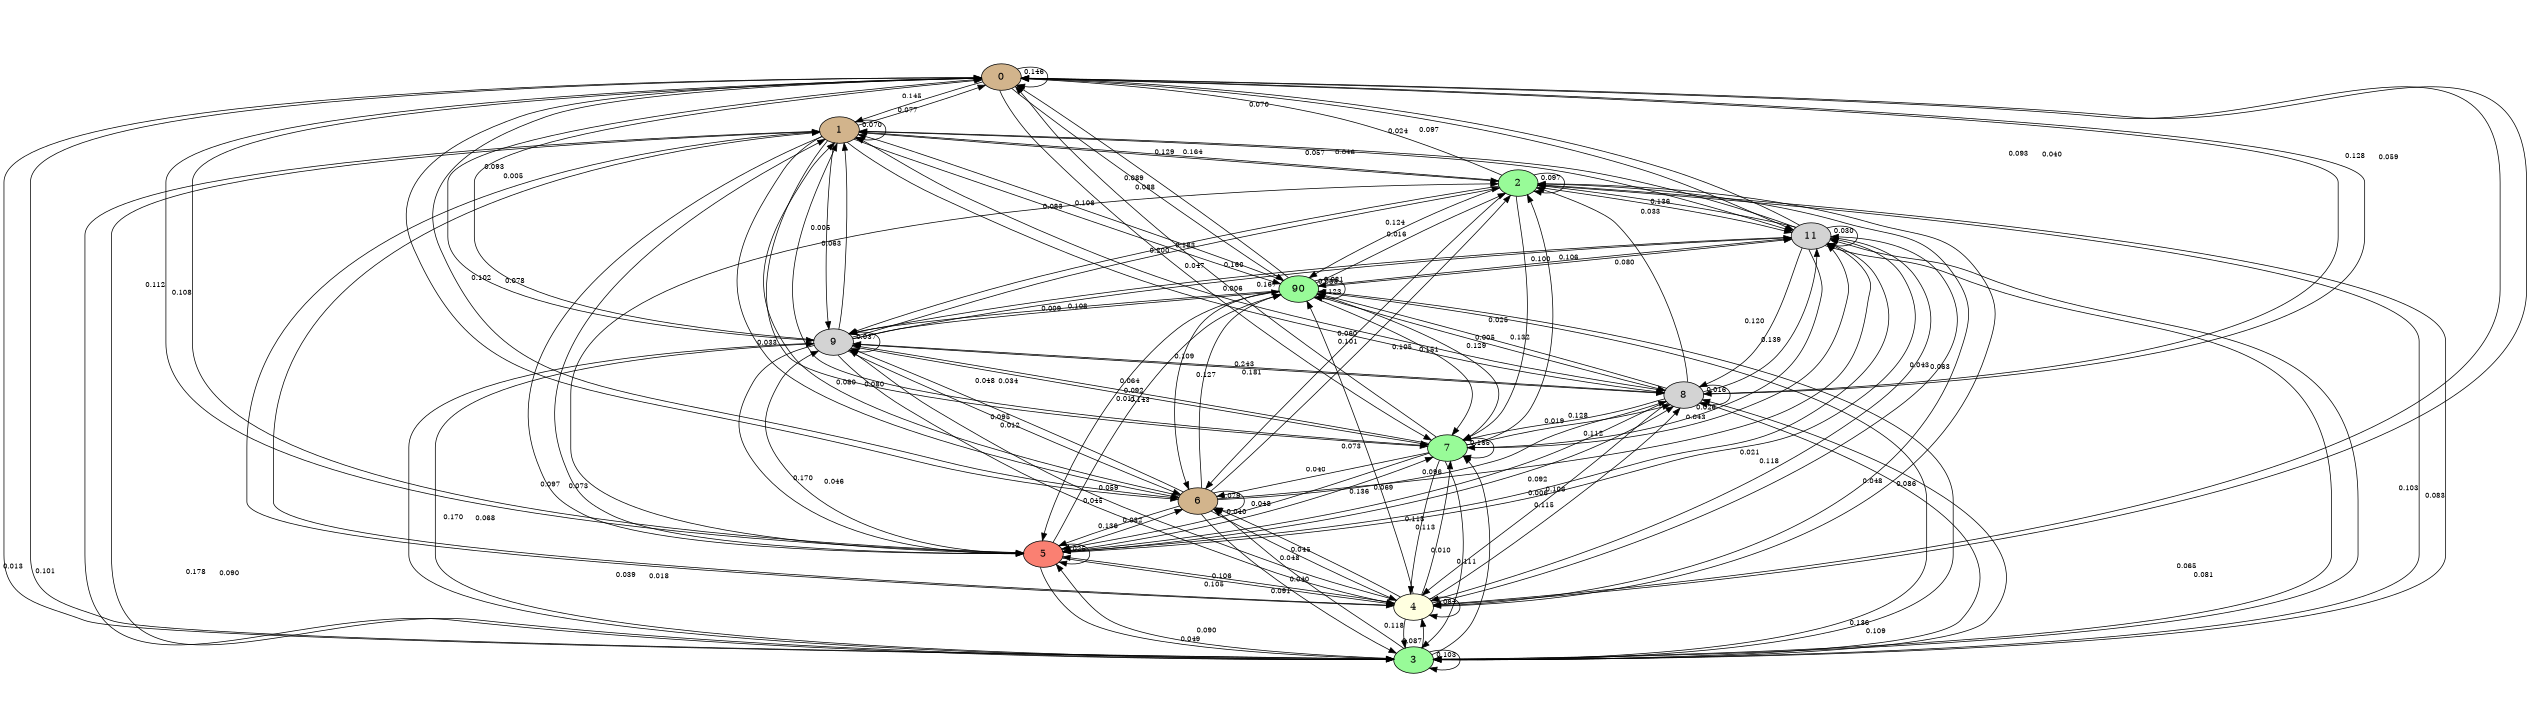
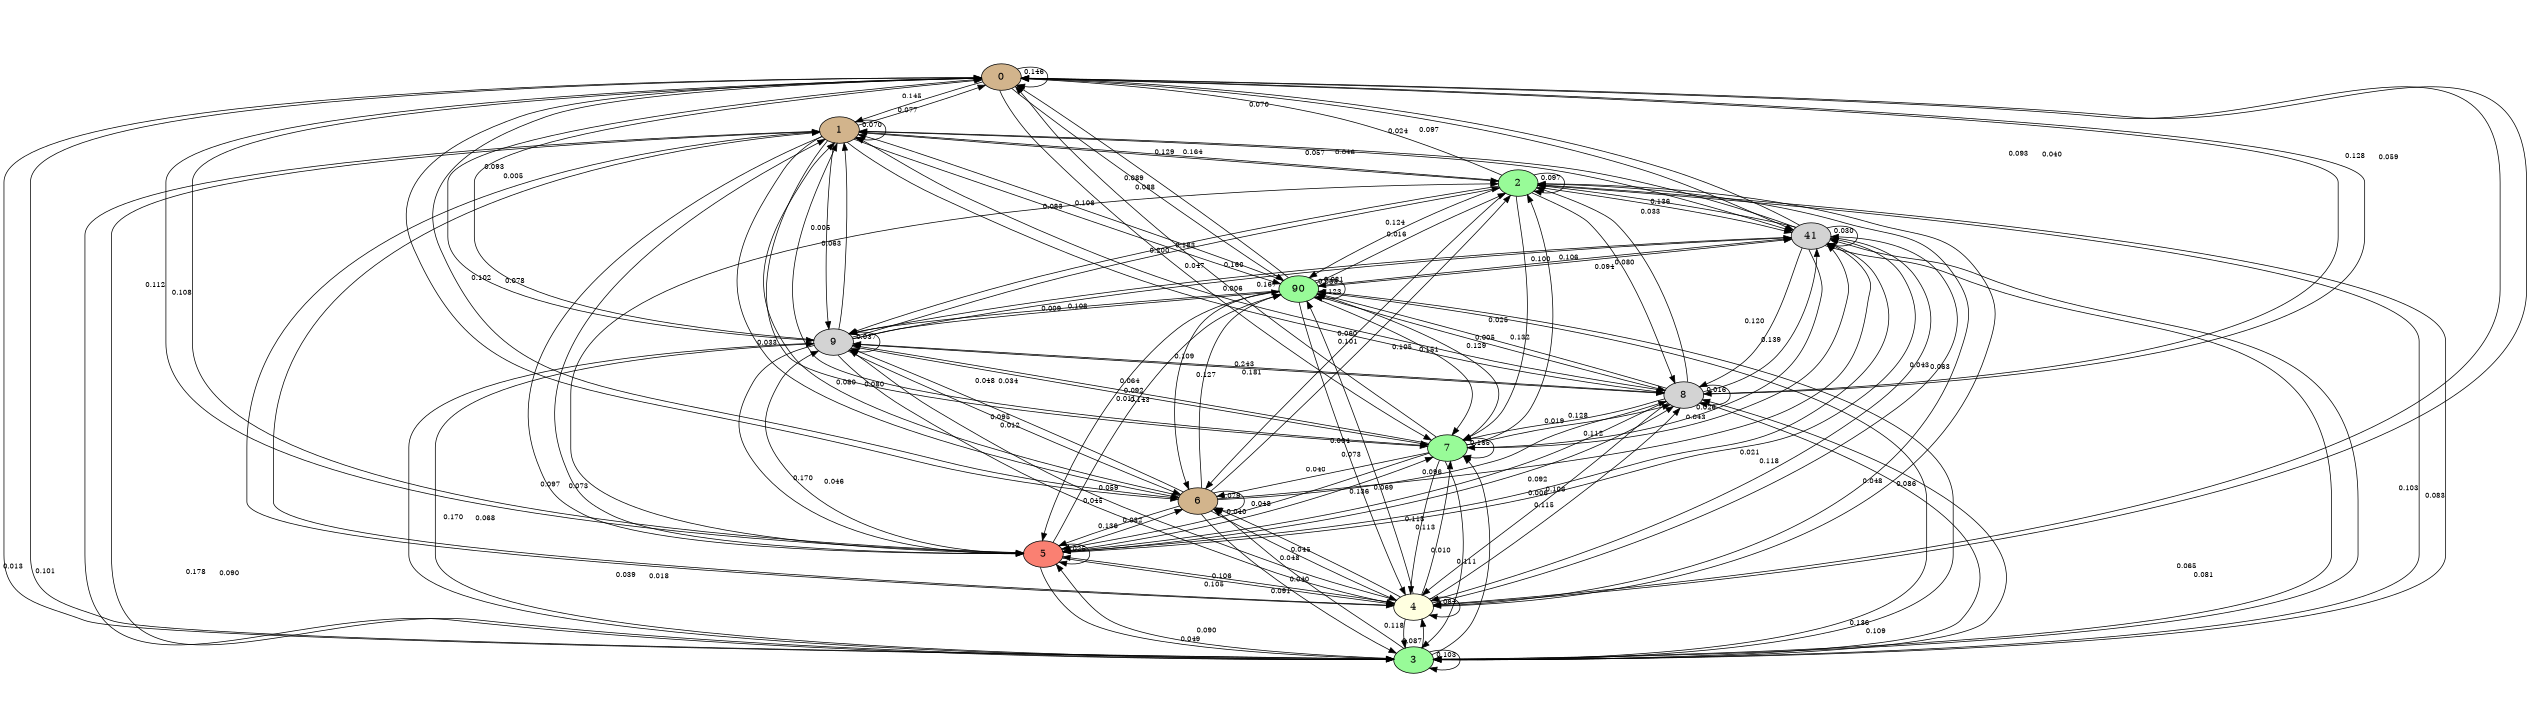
(1811, 236) -> (1811, 236)
none -> (1622, 267)
none -> (1346, 447)
